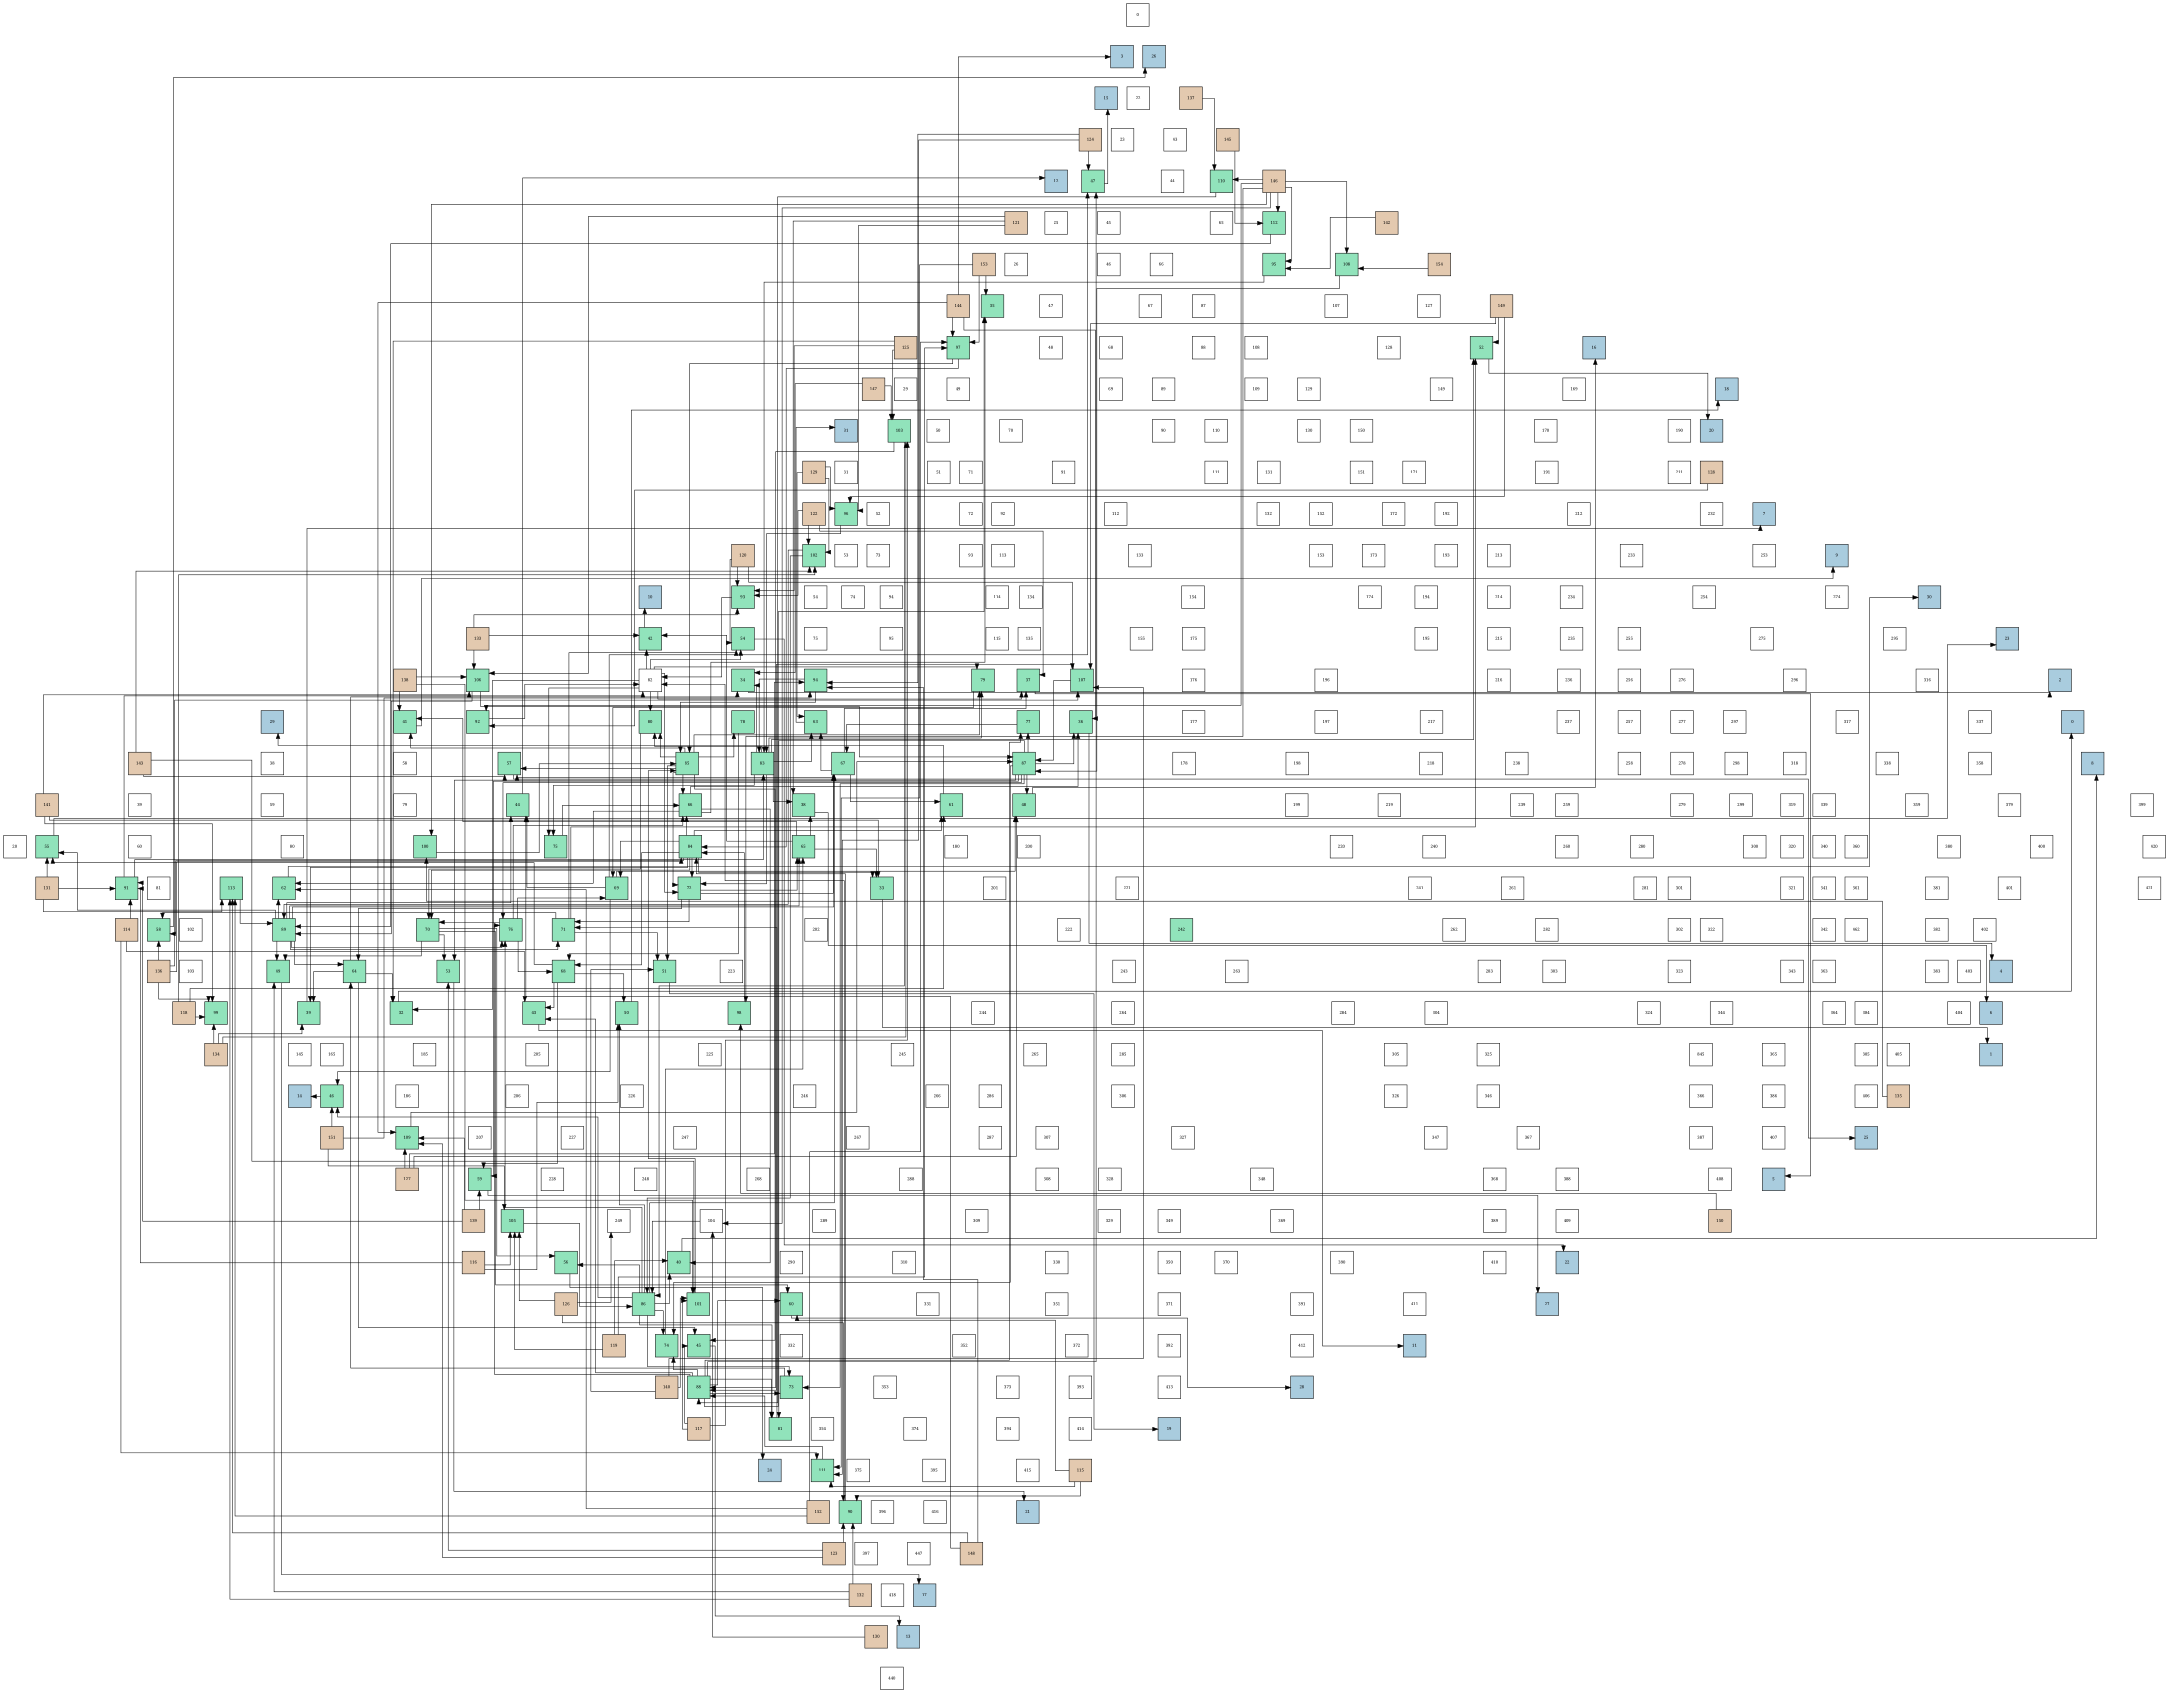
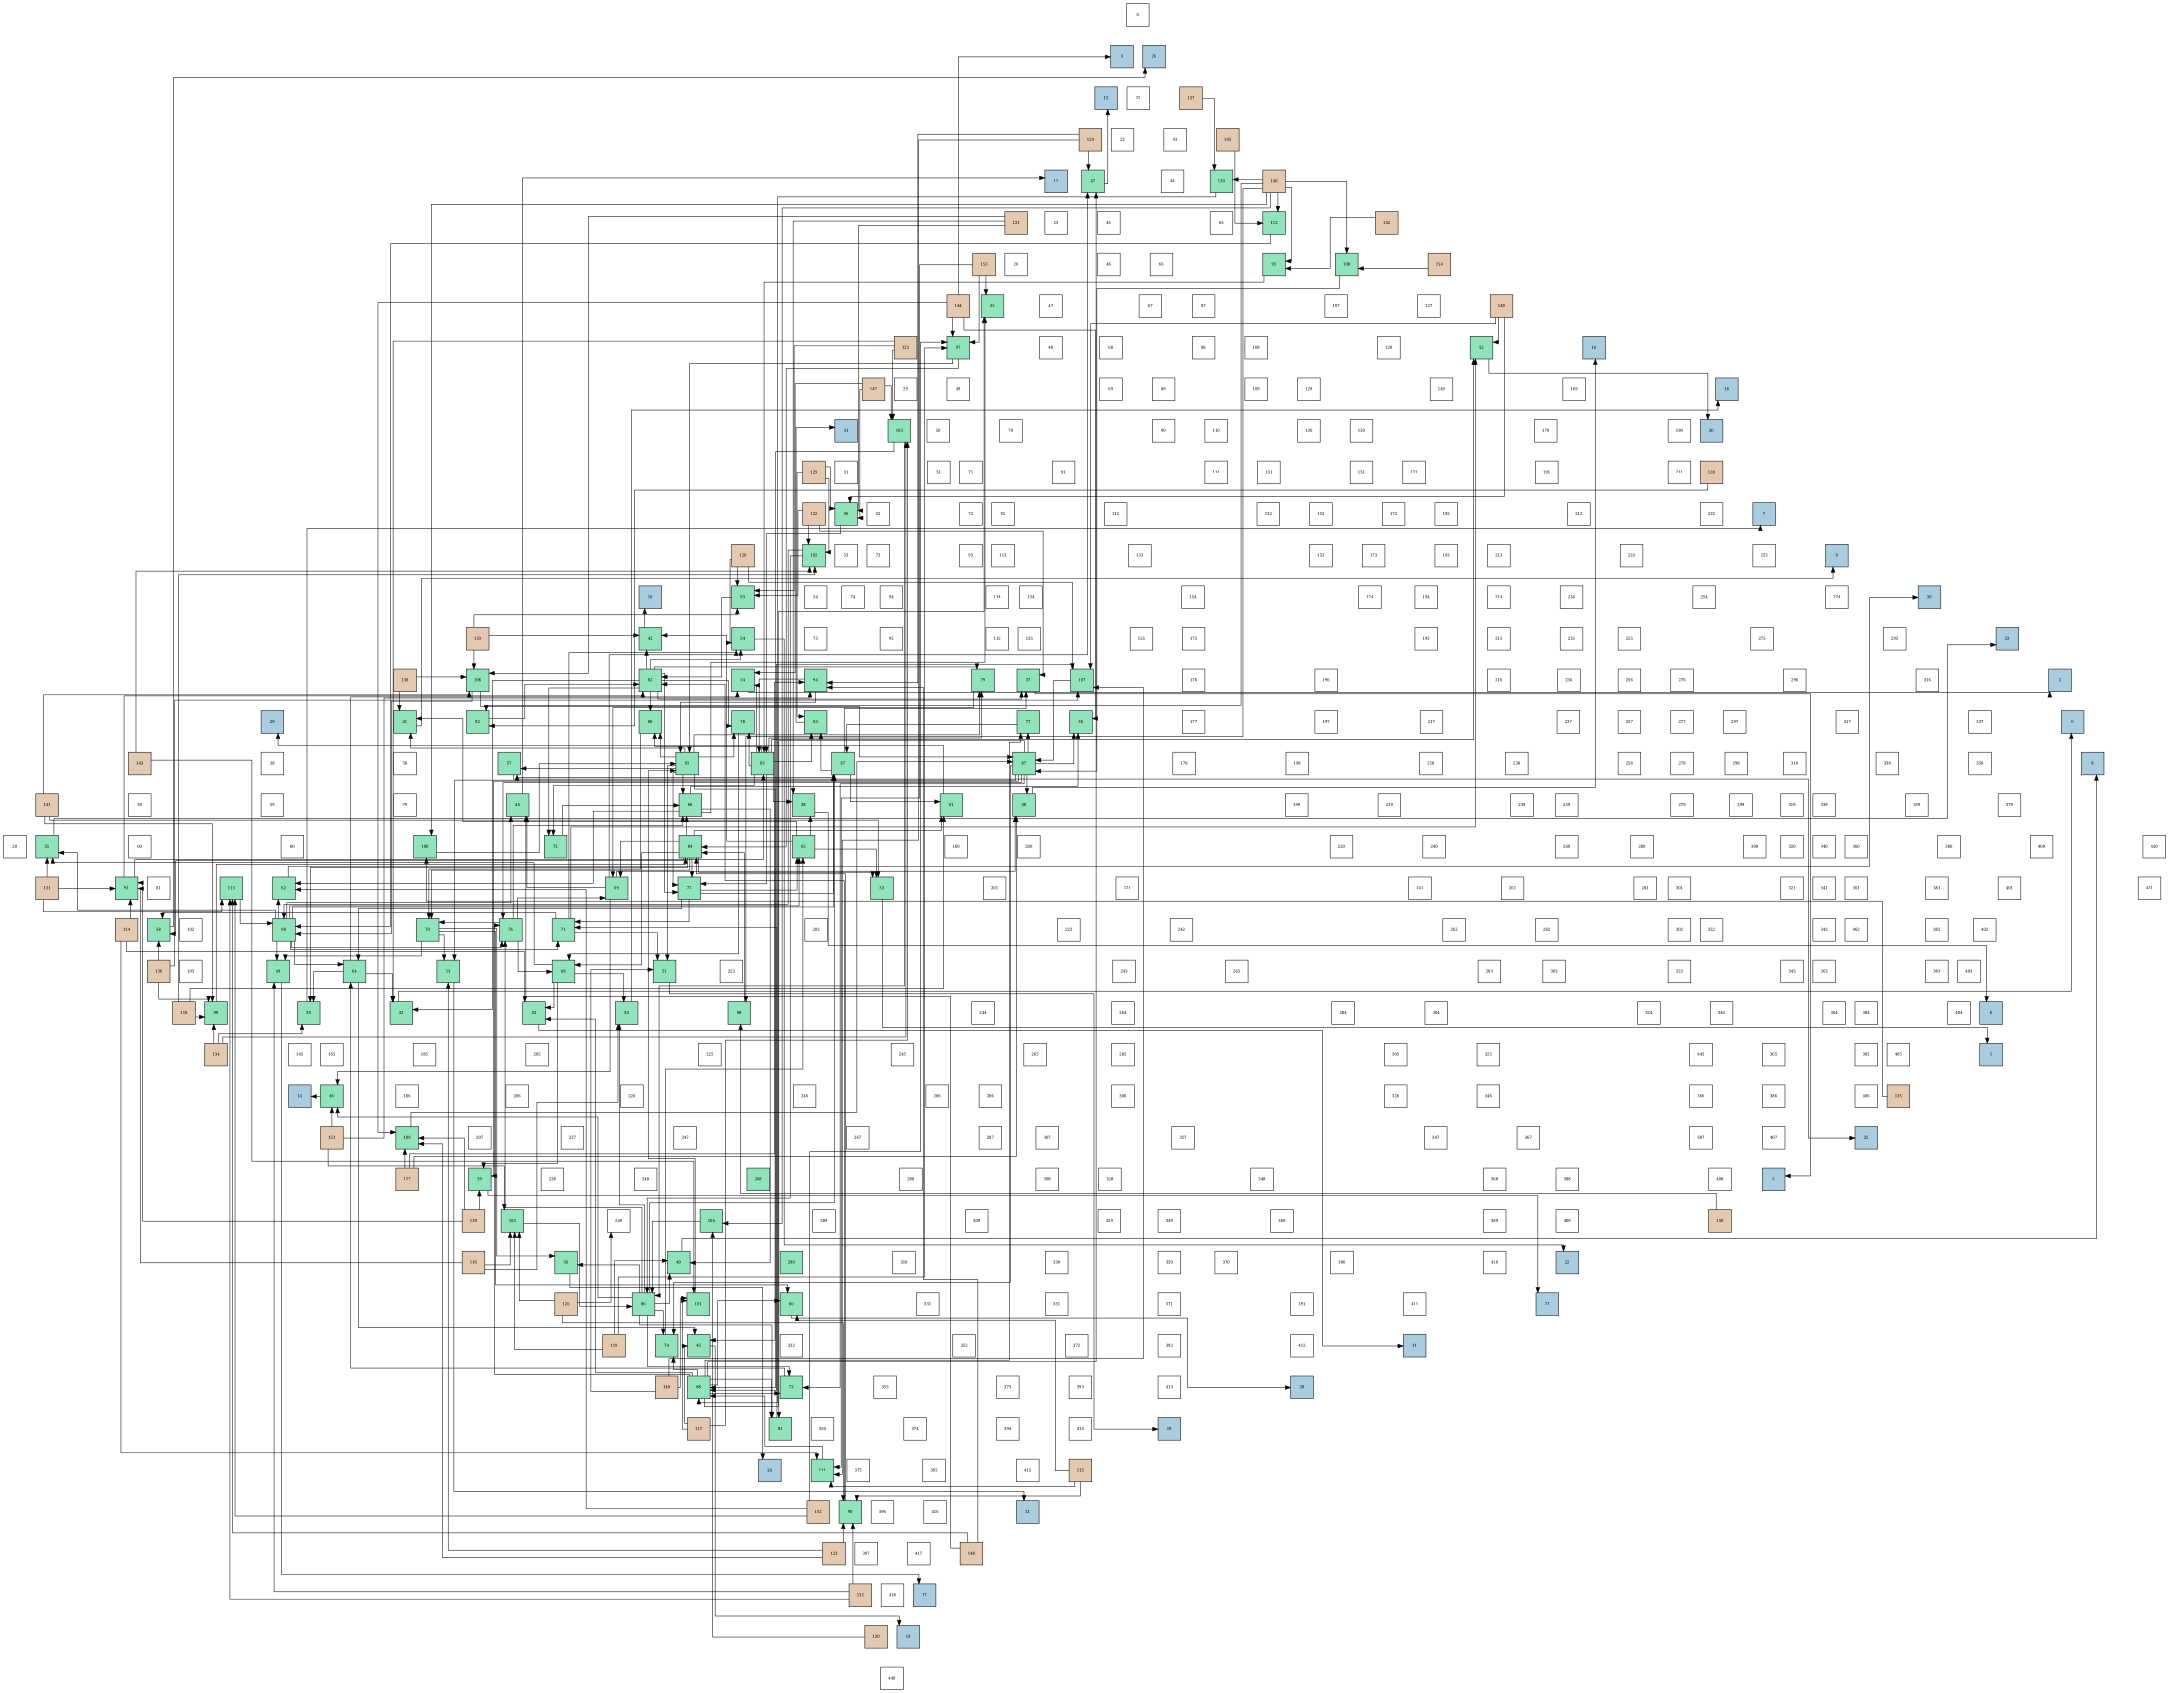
none -> (860, 453)
(650, 680) -> (650, 680)
none -> (718, 681)
none -> (749, 753)
(323, 776) -> none
(2142, 805) -> none
(371, 862) -> (383, 864)
(1181, 930) -> (1181, 930)
(2001, 971) -> none
(465, 1075) -> none
(758, 1179) -> (758, 1179)
(711, 1221) -> (711, 1221)
(791, 1263) -> (791, 1263)
(919, 1554) -> (919, 1554)
